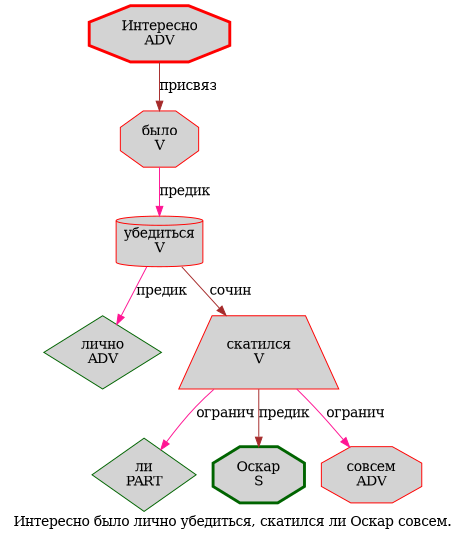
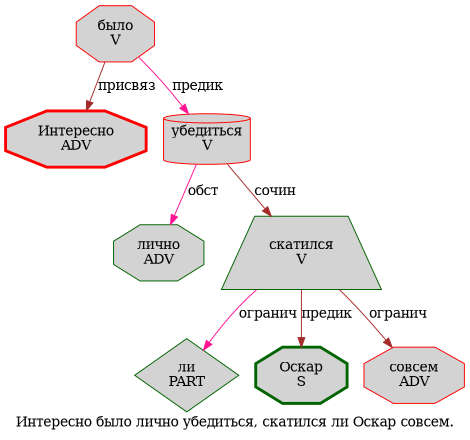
(160, 81) -> (97, 82)
(162, 291) -> (203, 192)
(103, 352) -> (159, 253)
(259, 352) -> (301, 253)
(321, 414) -> (363, 314)
